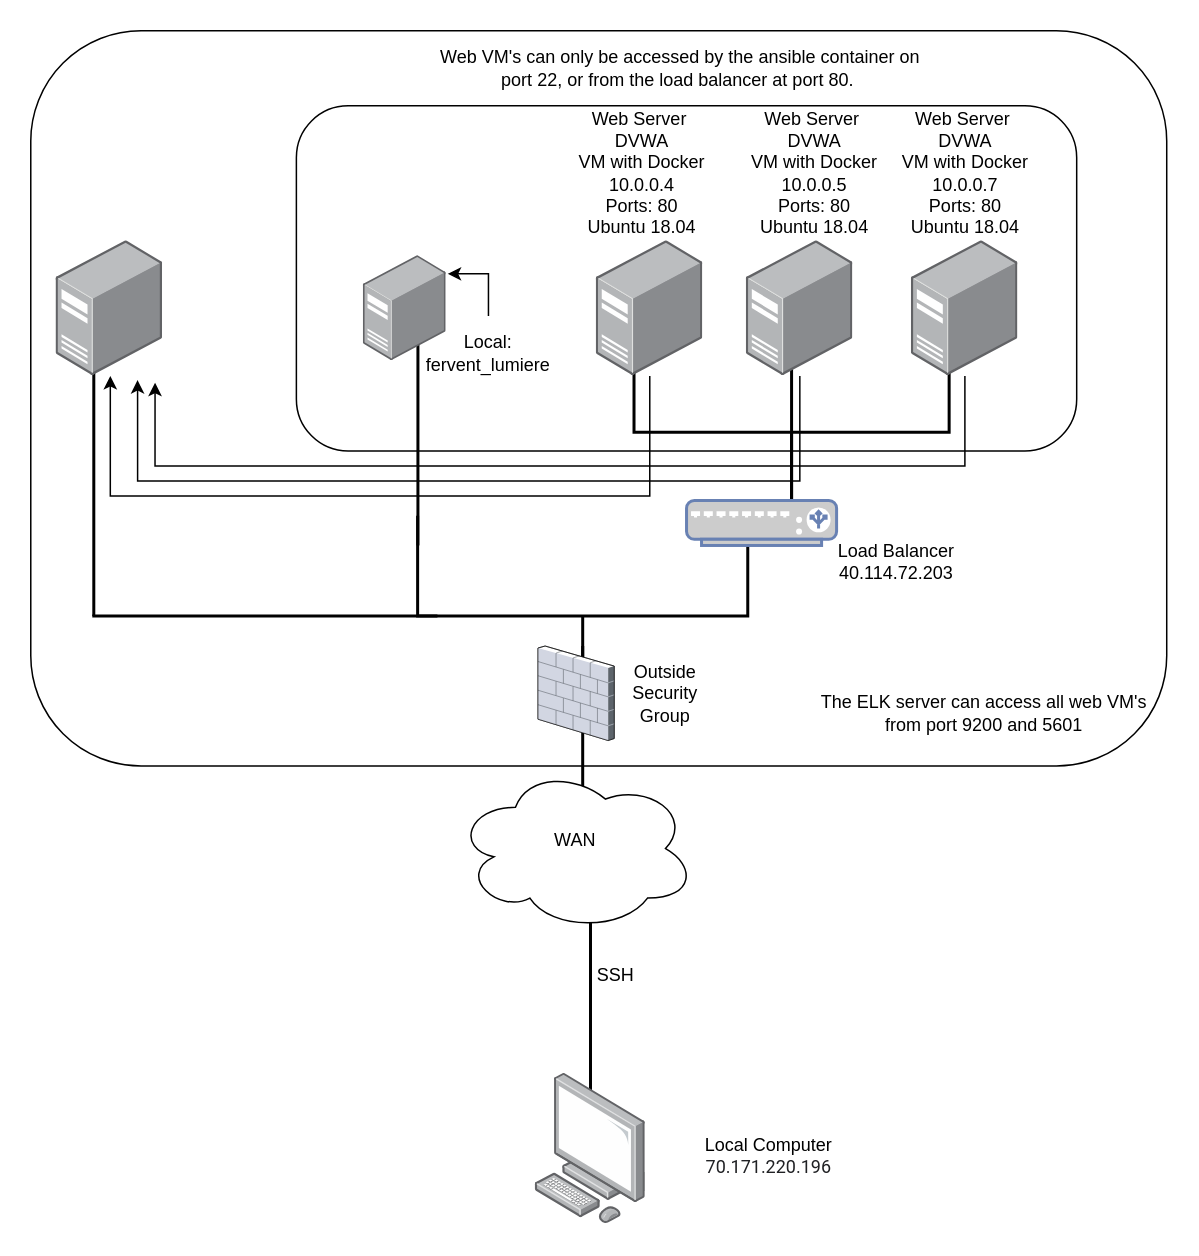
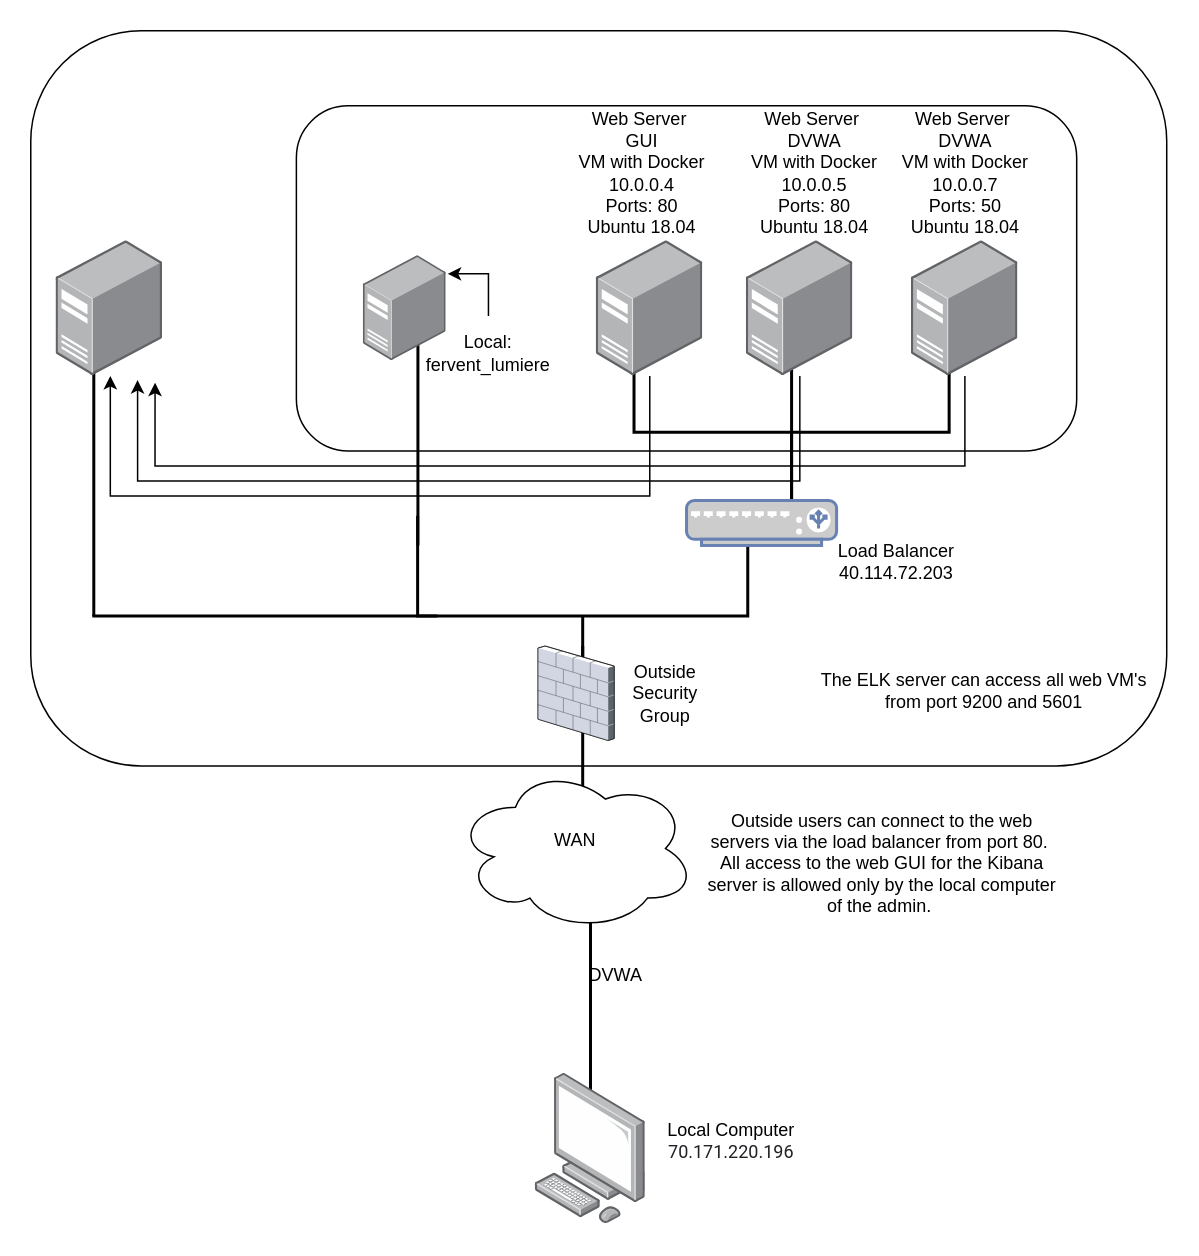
(680, 68) -> none
(642, 173) -> (642, 173)
(965, 173) -> (965, 173)
(983, 713) -> (983, 691)
none -> (882, 863)
(616, 976) -> (616, 976)
(769, 1156) -> (731, 1141)
